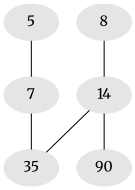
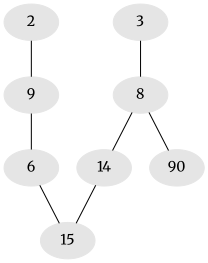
(31, 22) -> (31, 95)
none -> (31, 22)
none -> (141, 22)
(31, 95) -> (31, 168)
(104, 132) -> (159, 131)
(31, 168) -> (68, 241)
